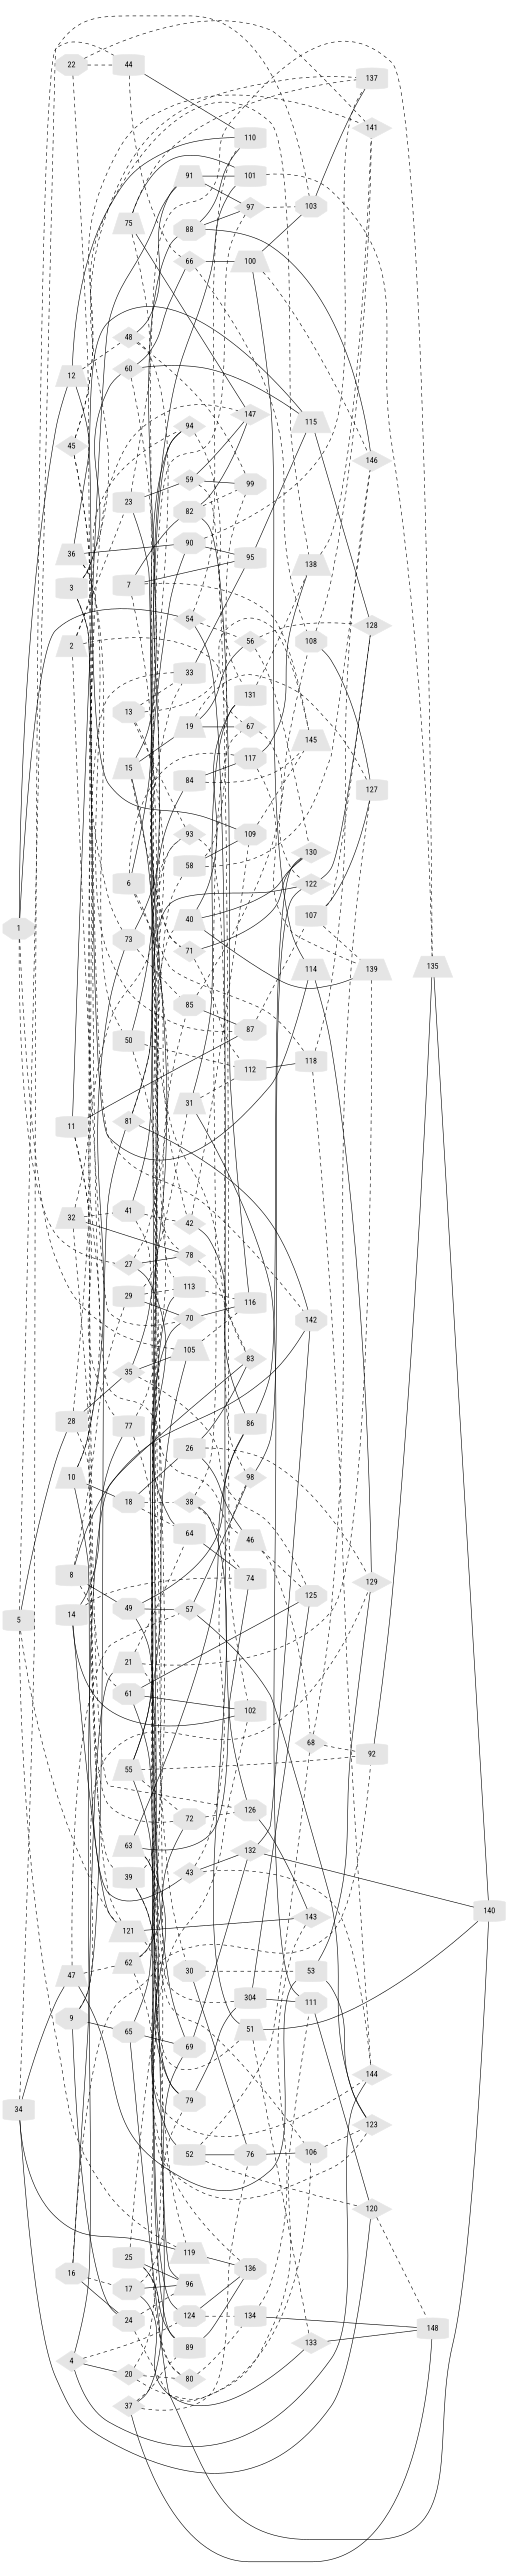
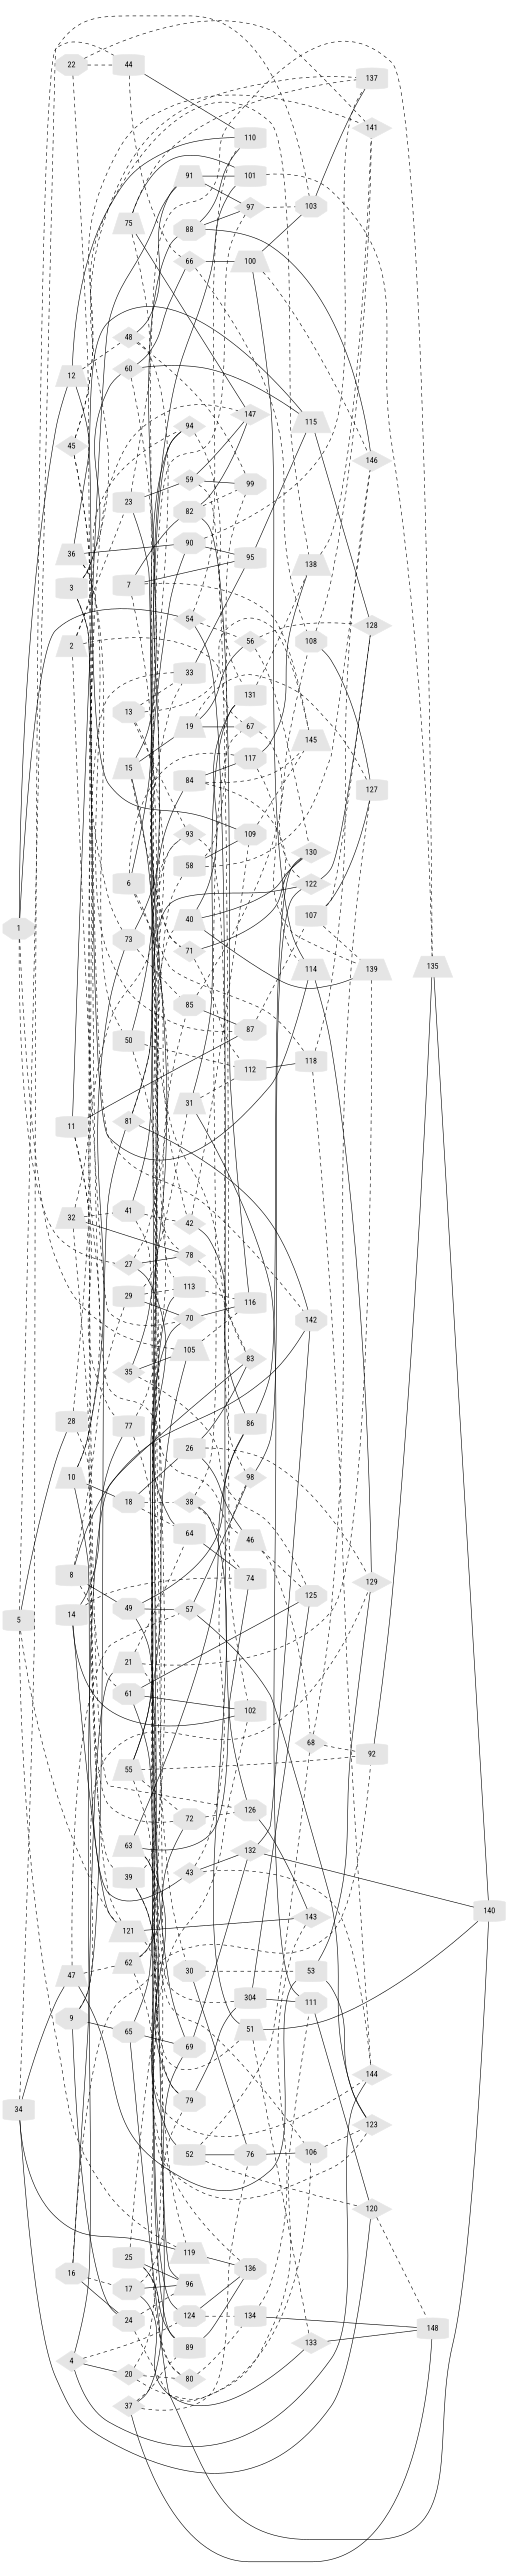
none -> (285, 864)
(103, 1395) -> none
(154, 1938) -> (154, 1938)
